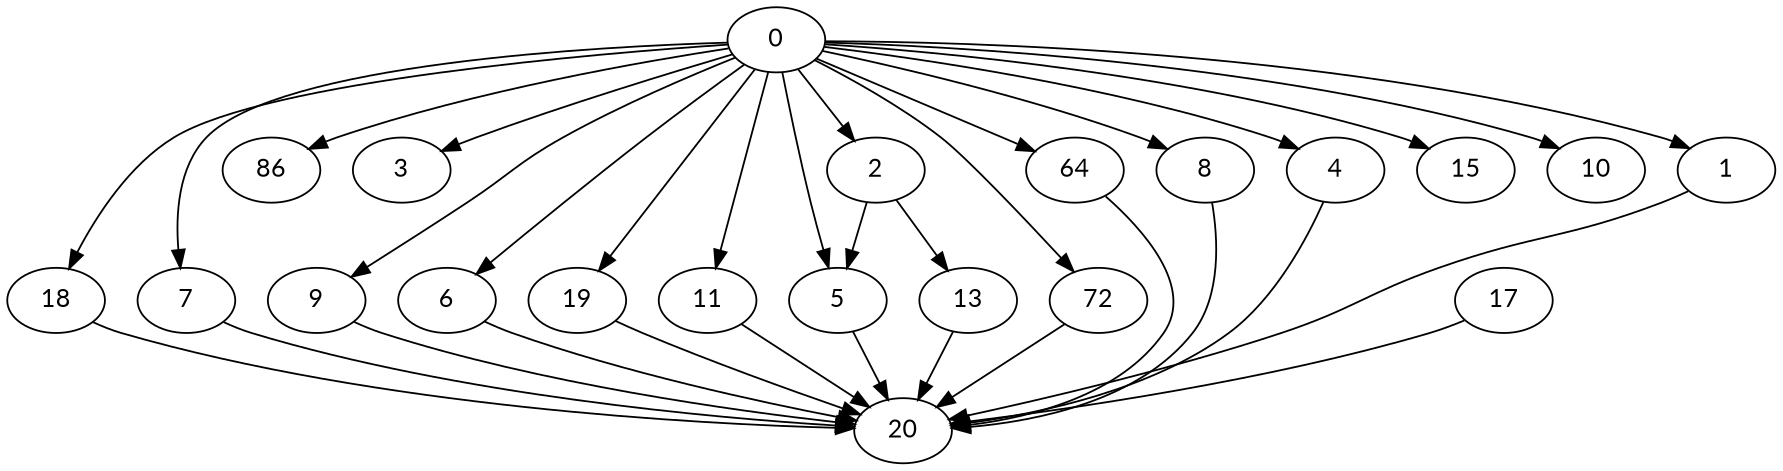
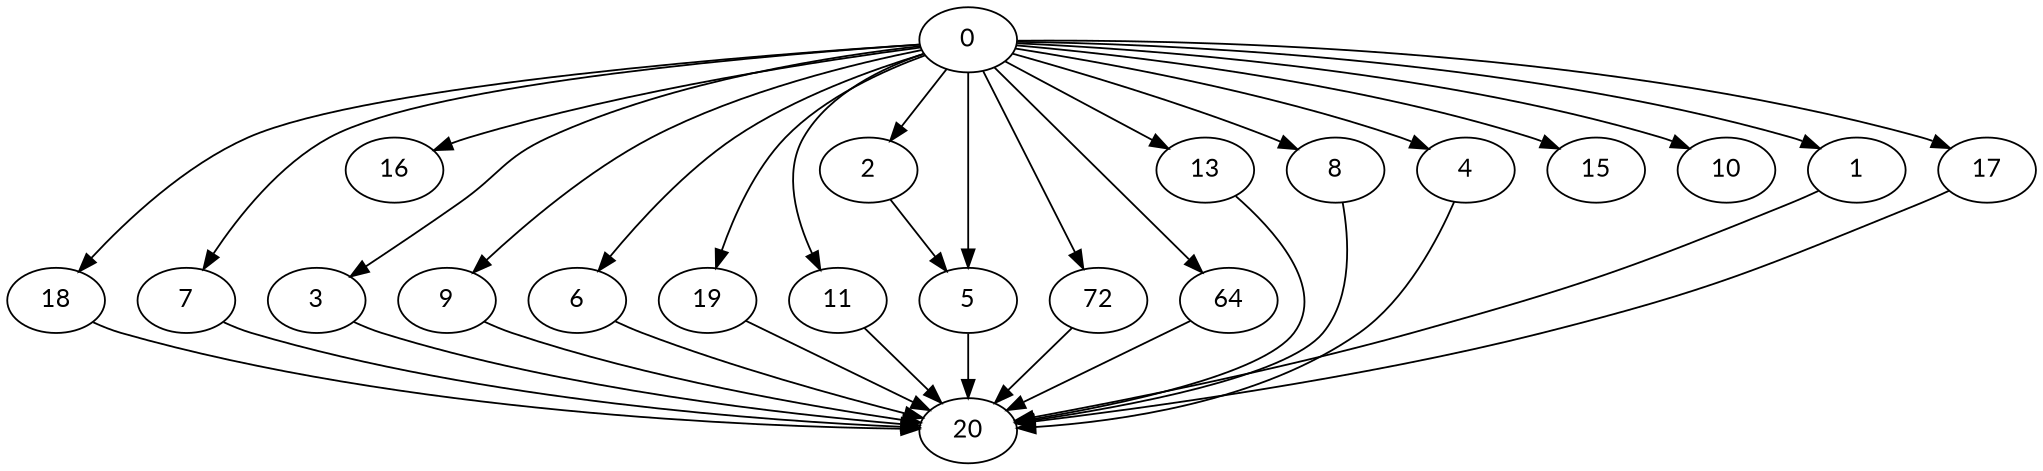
none -> (1478, 61)
(271, 170) -> (395, 170)
(917, 228) -> (1079, 101)
none -> (624, 389)
